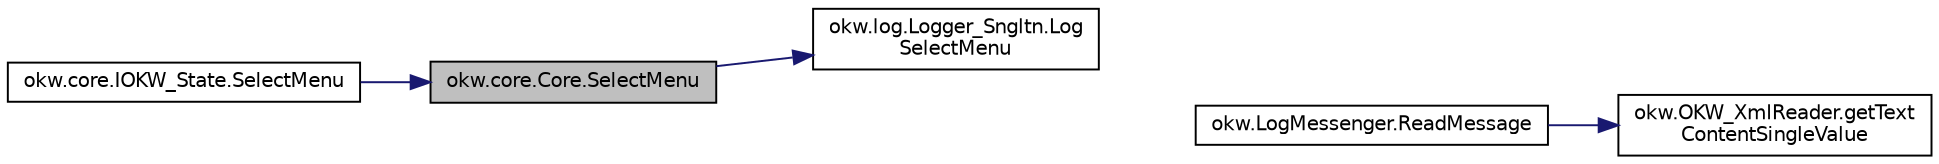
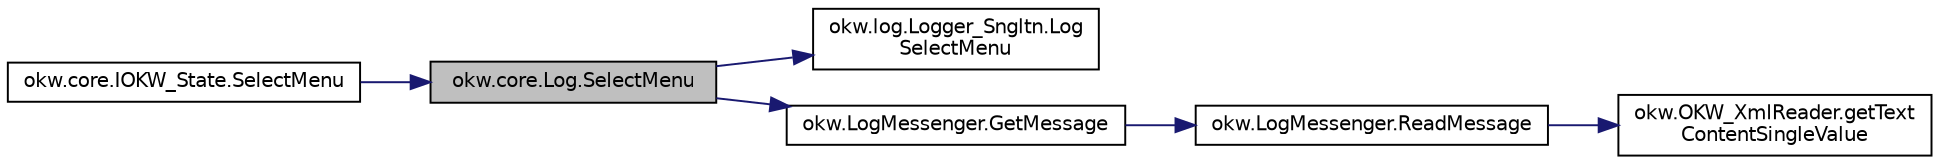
(573, 82) -> (573, 82)
none -> (956, 125)
